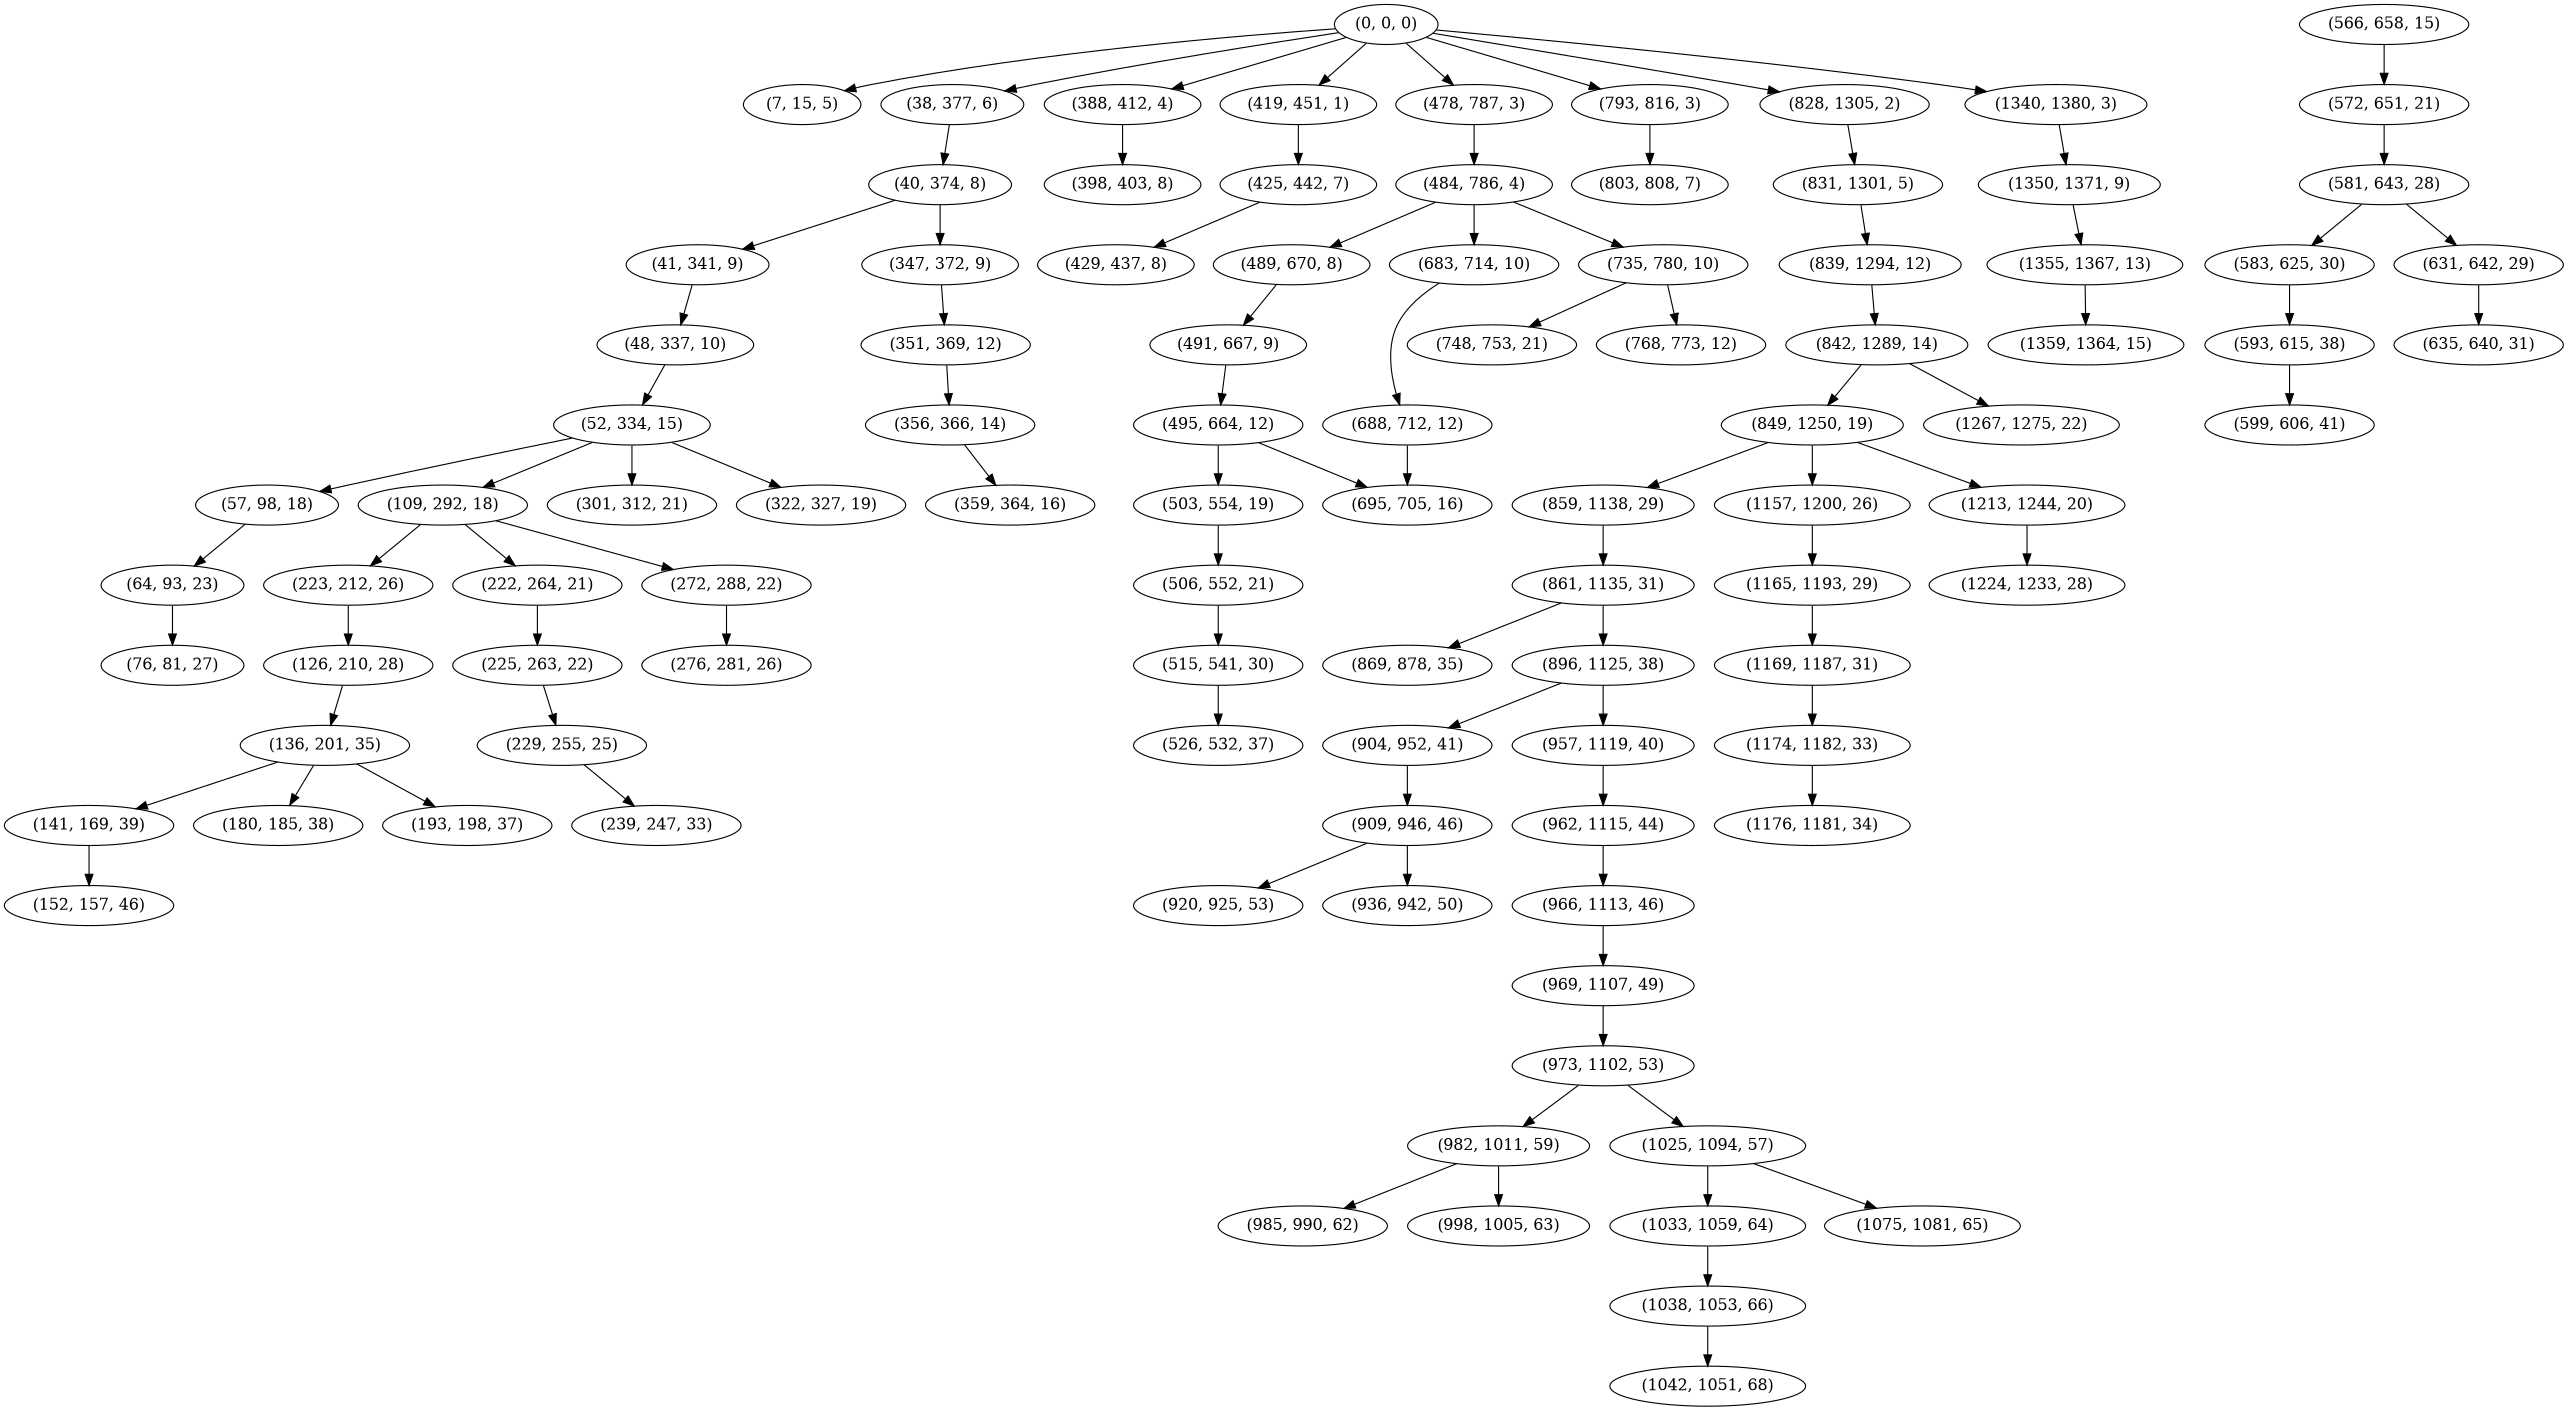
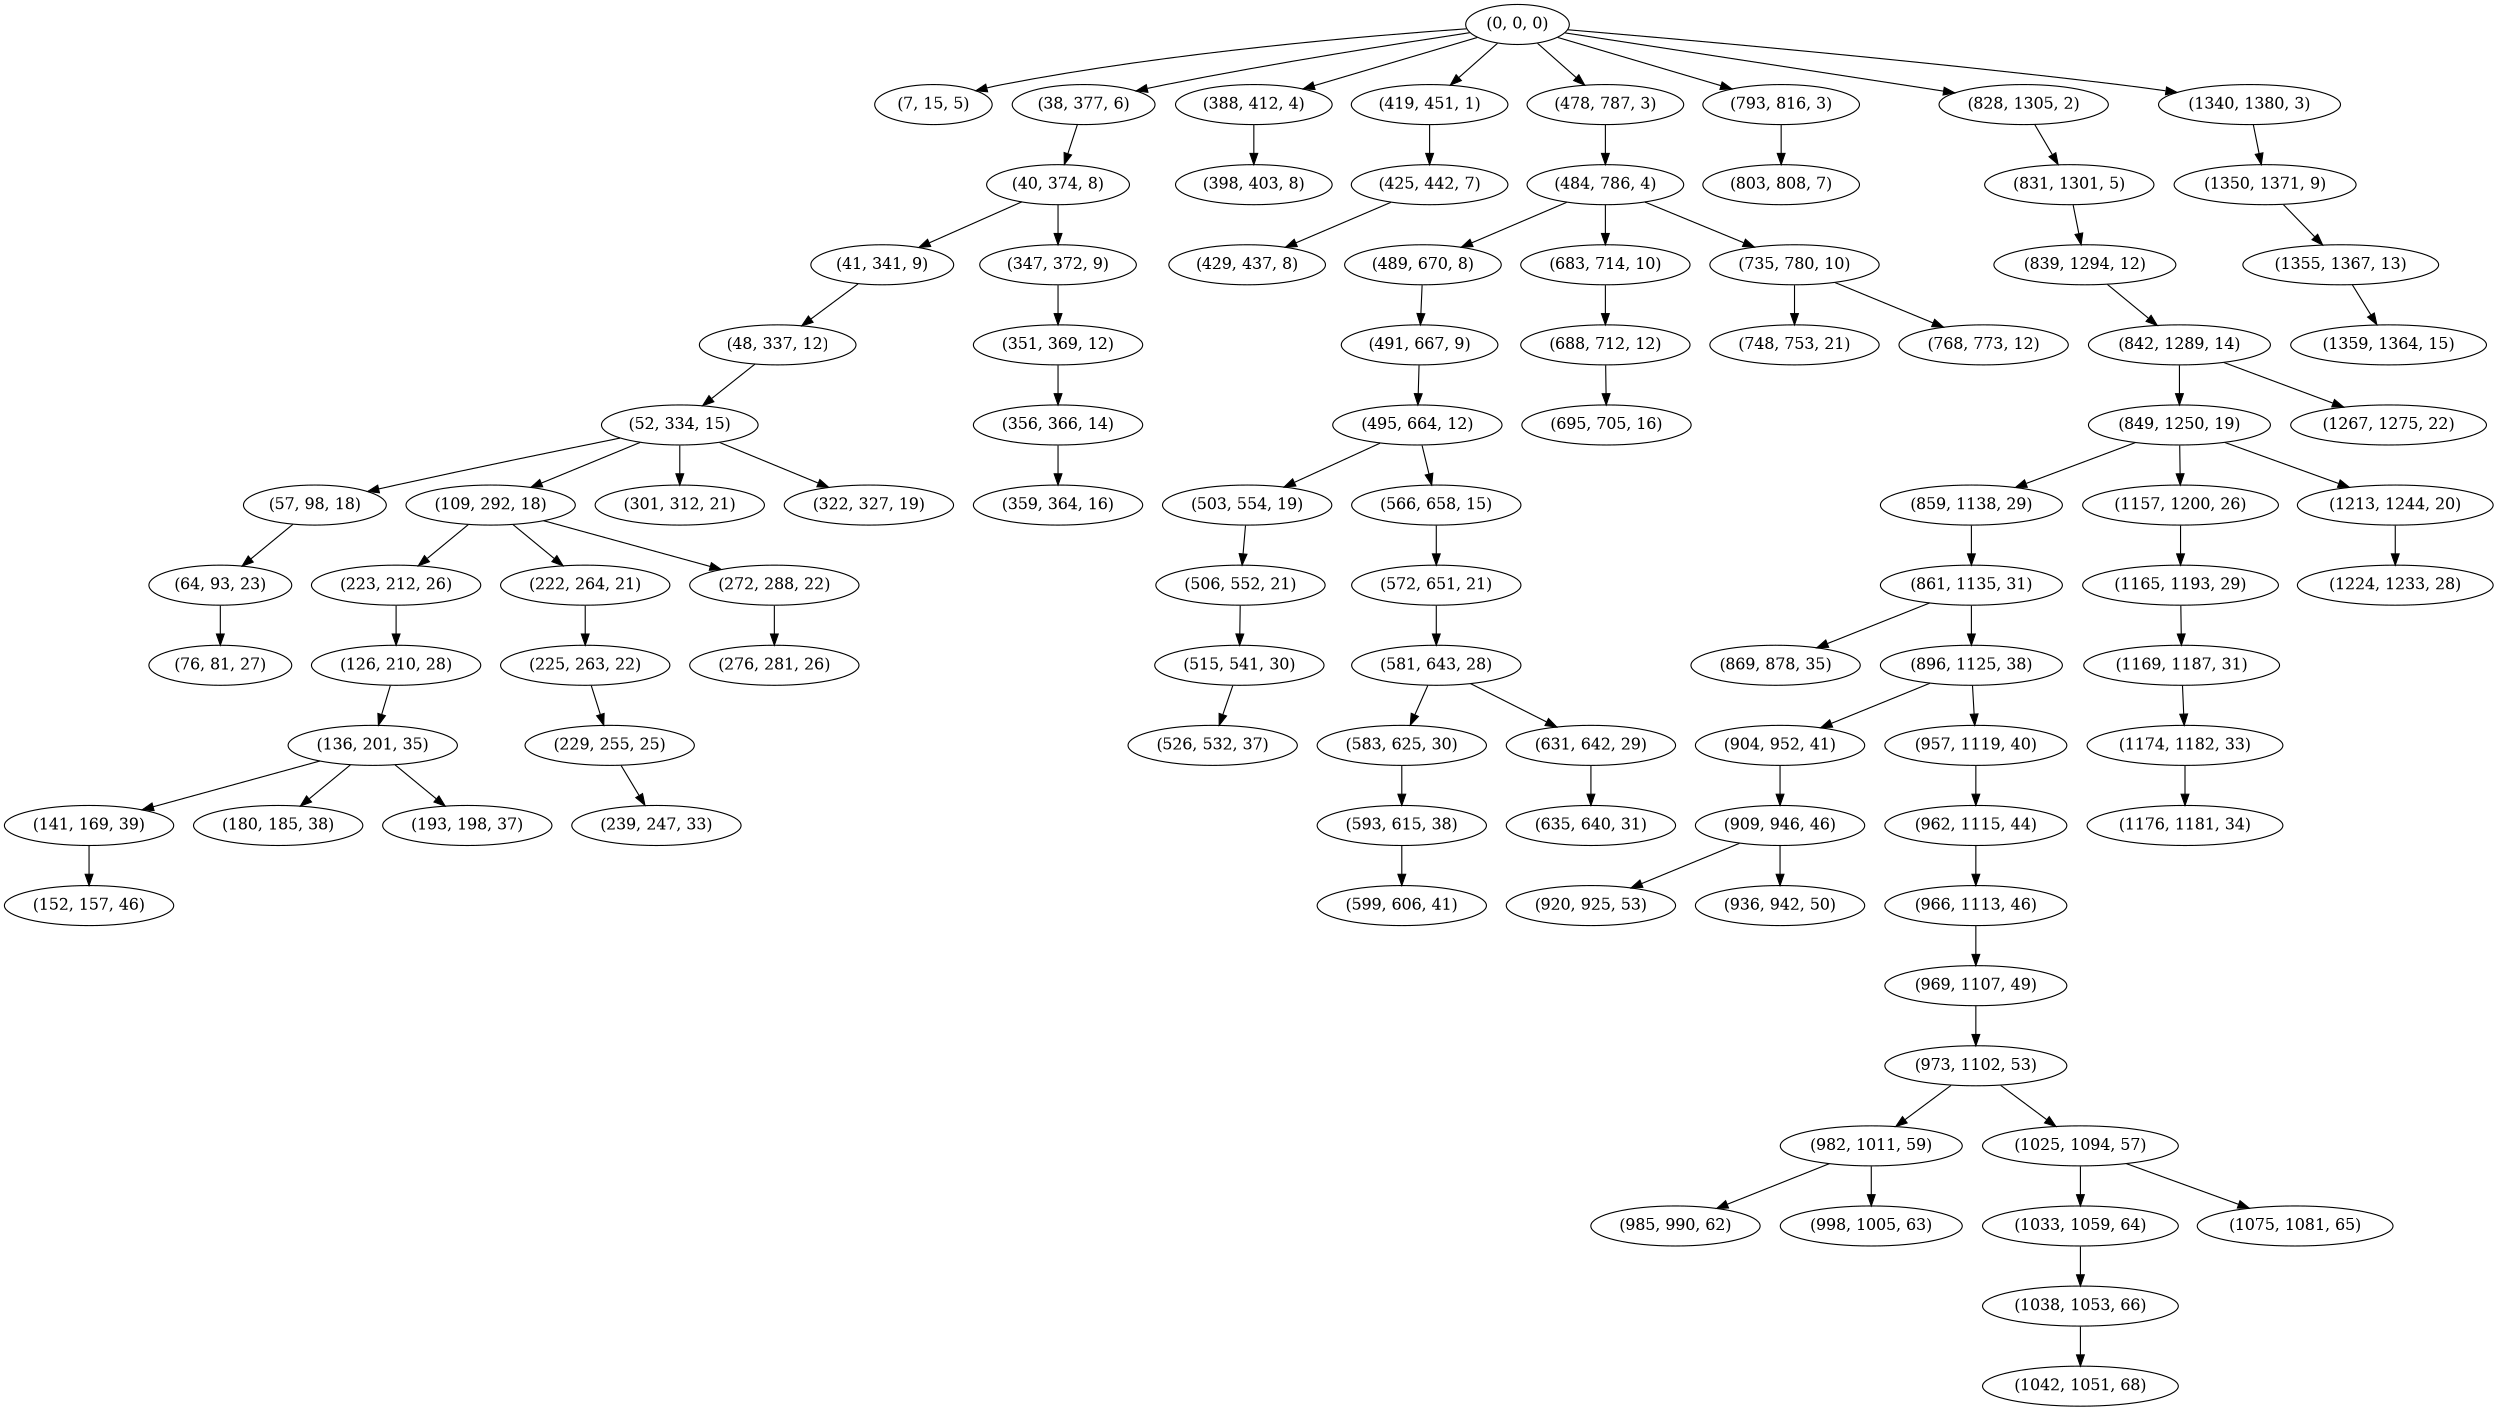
(675, 345) -> (778, 345)
(1308, 463) -> (1426, 460)
